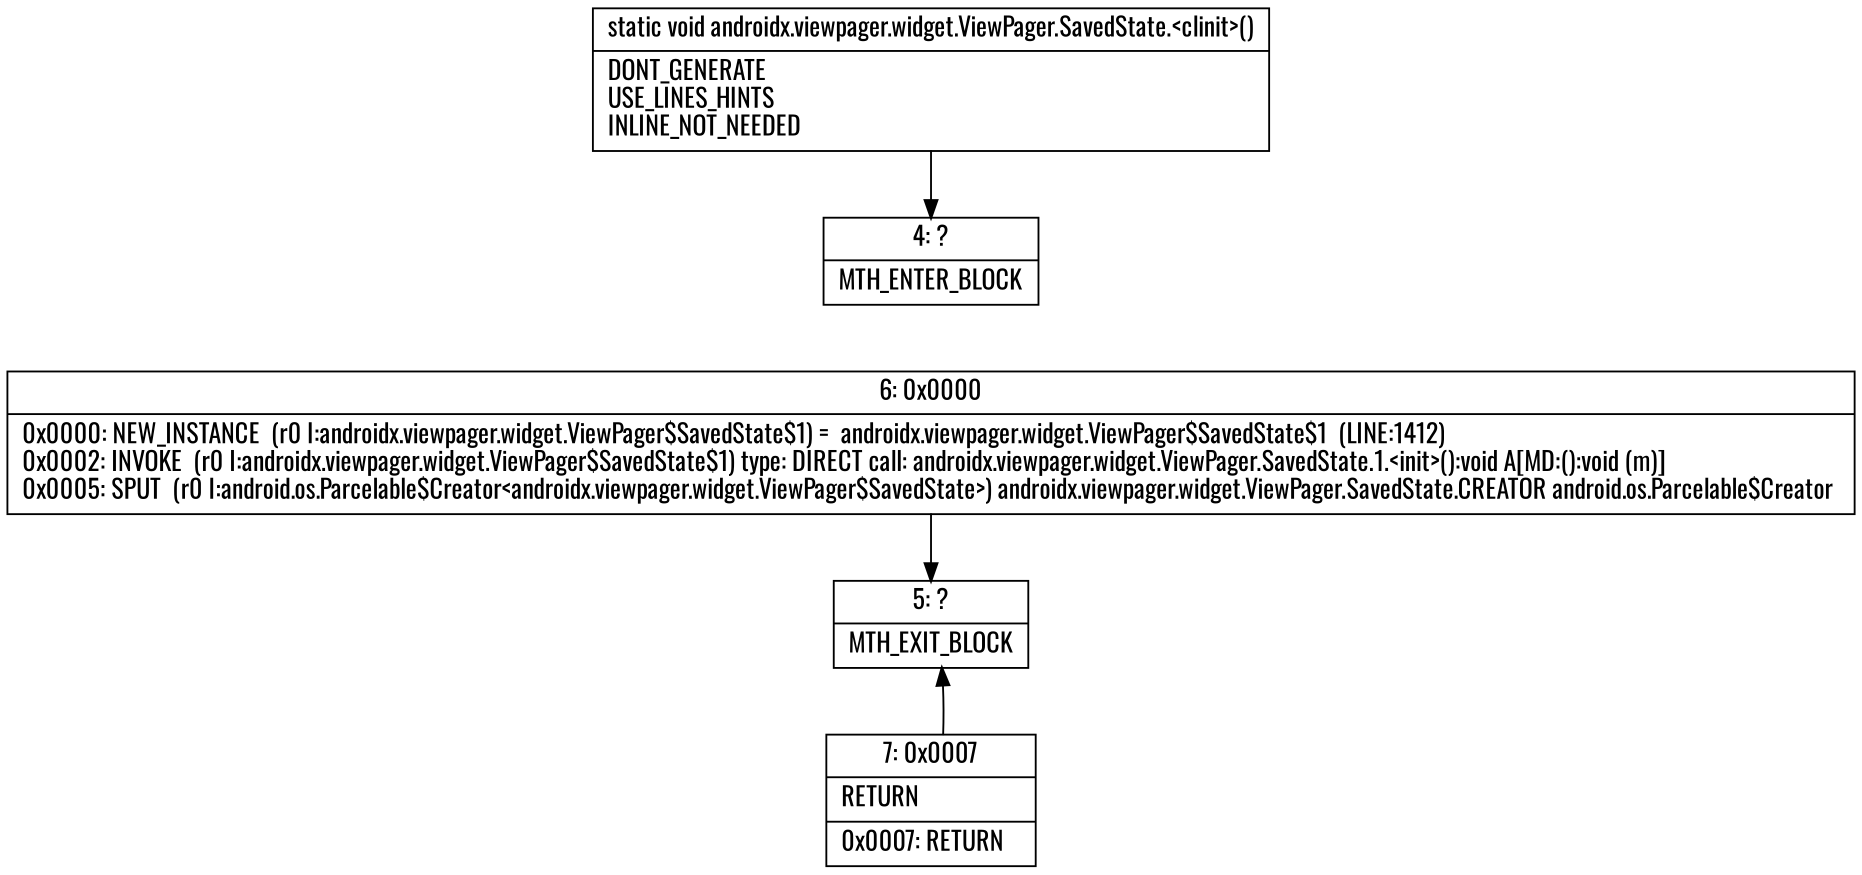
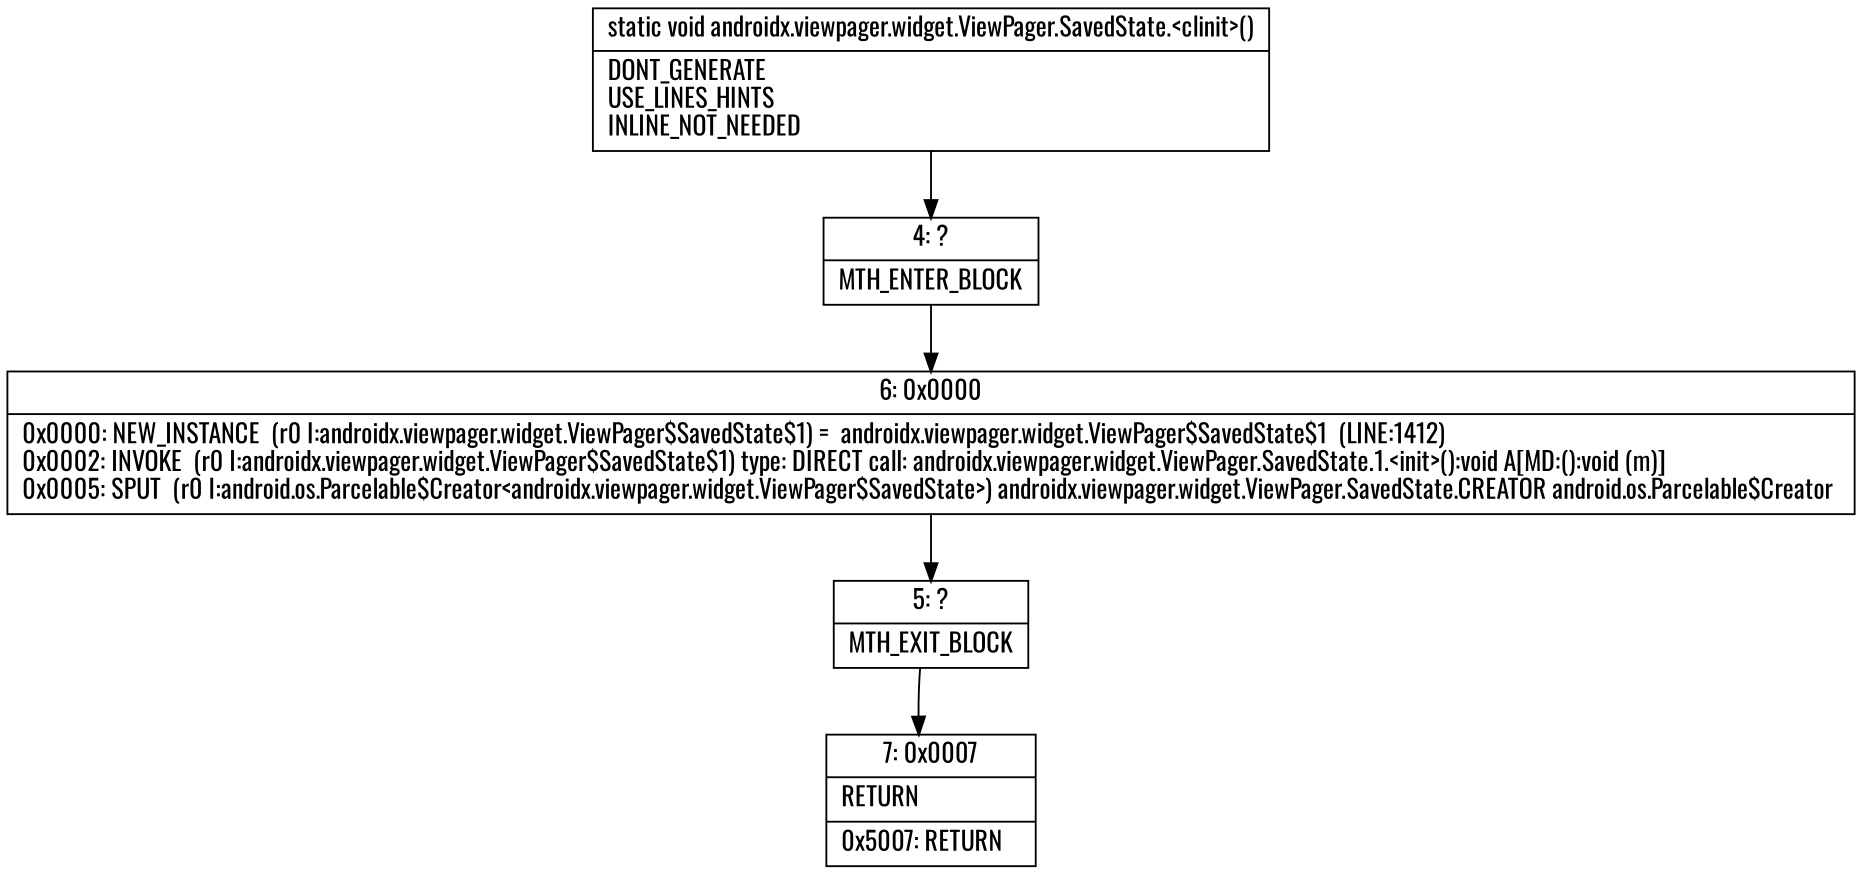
none -> (931, 329)
(944, 710) -> (919, 692)
(931, 843) -> (931, 843)
